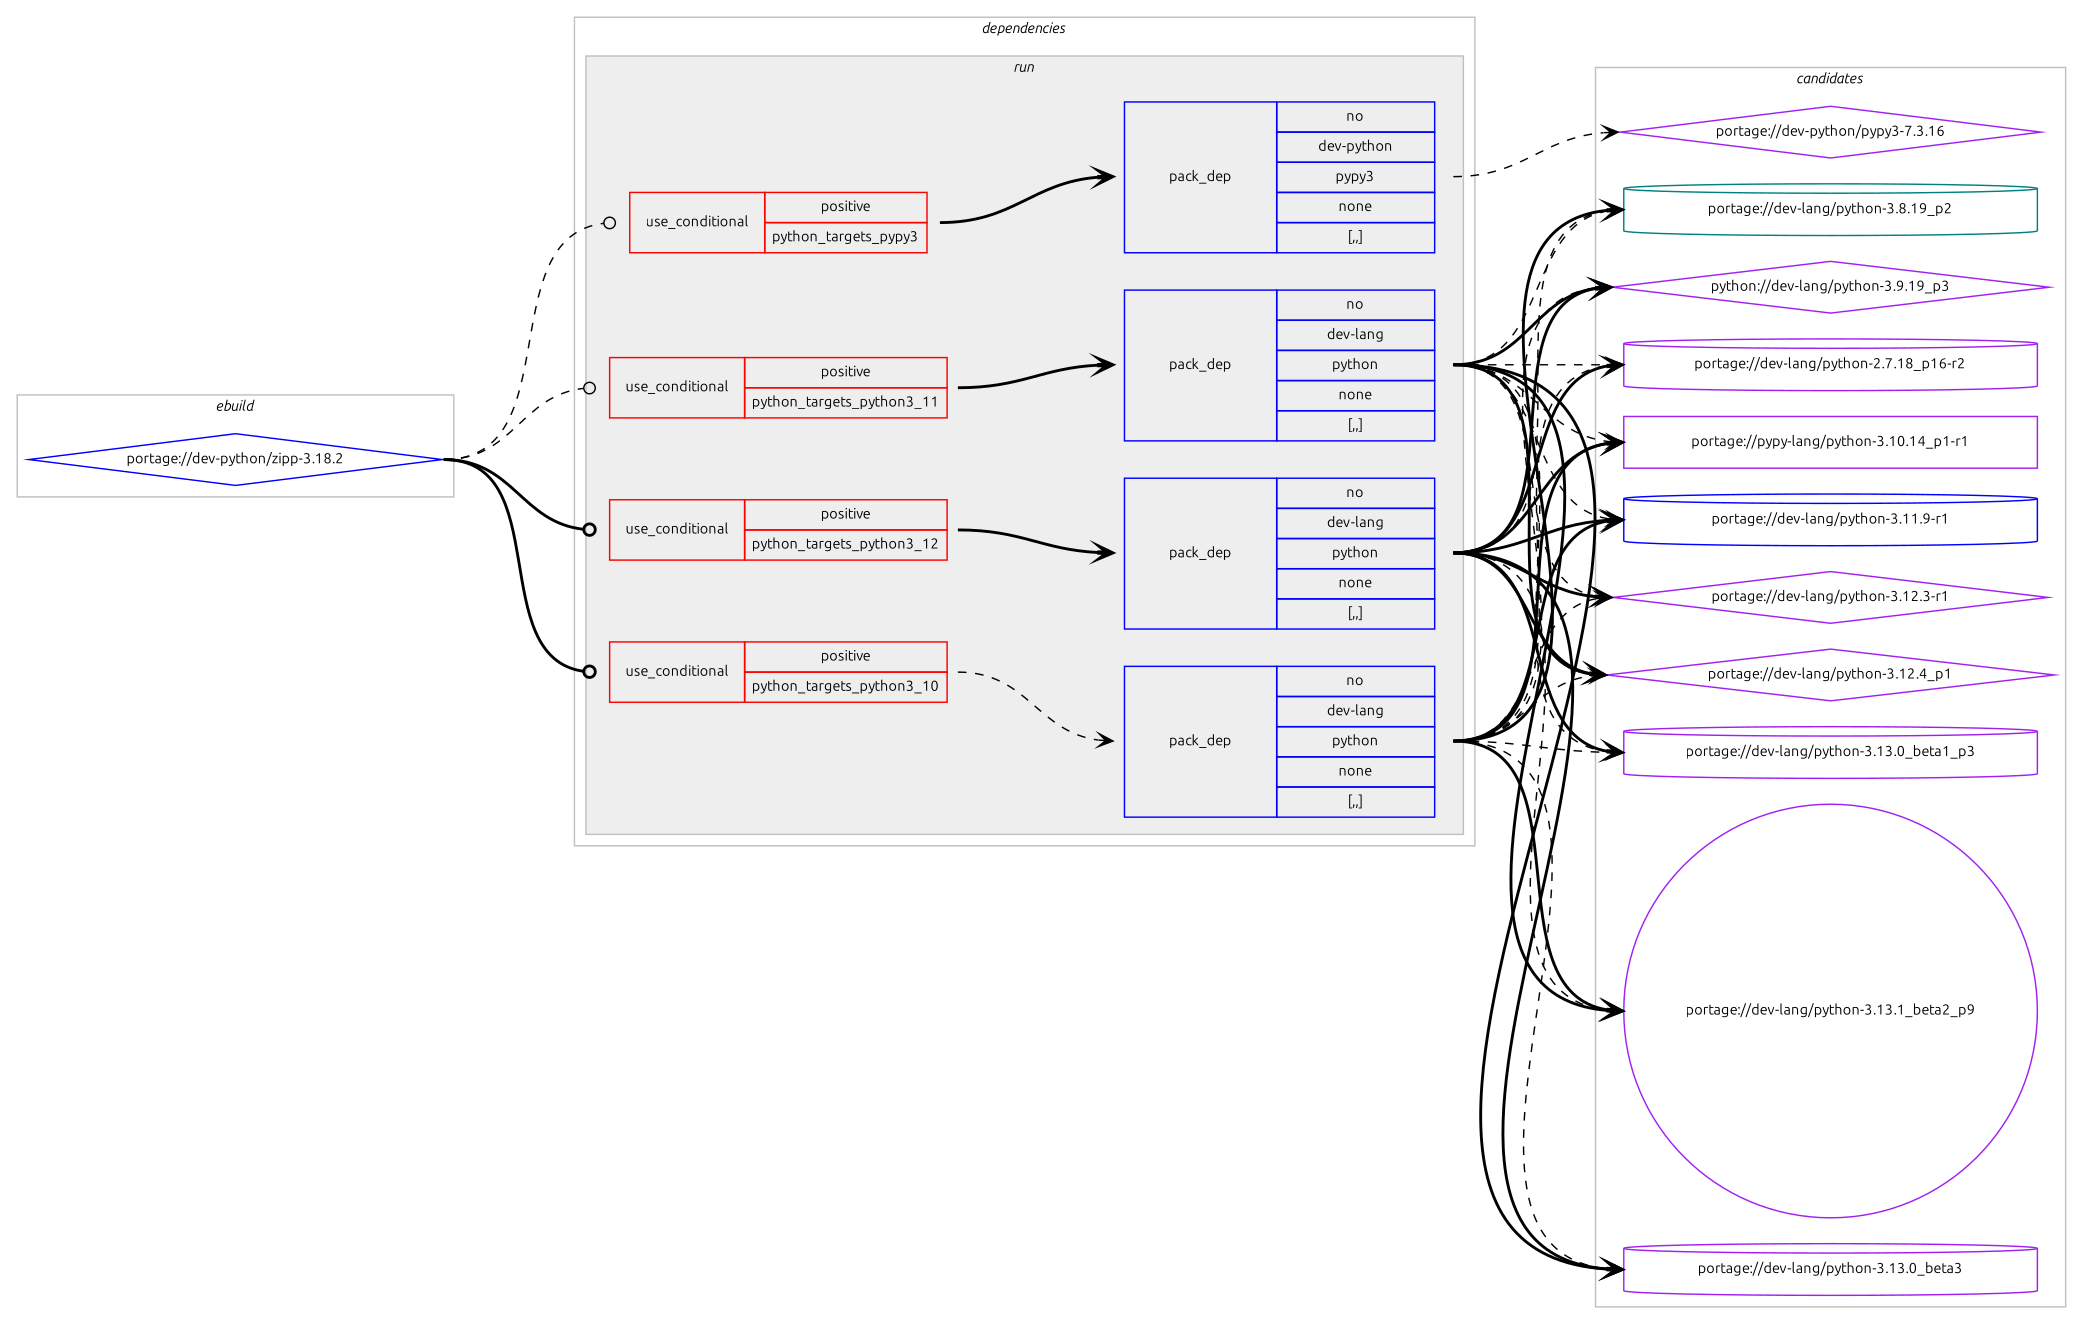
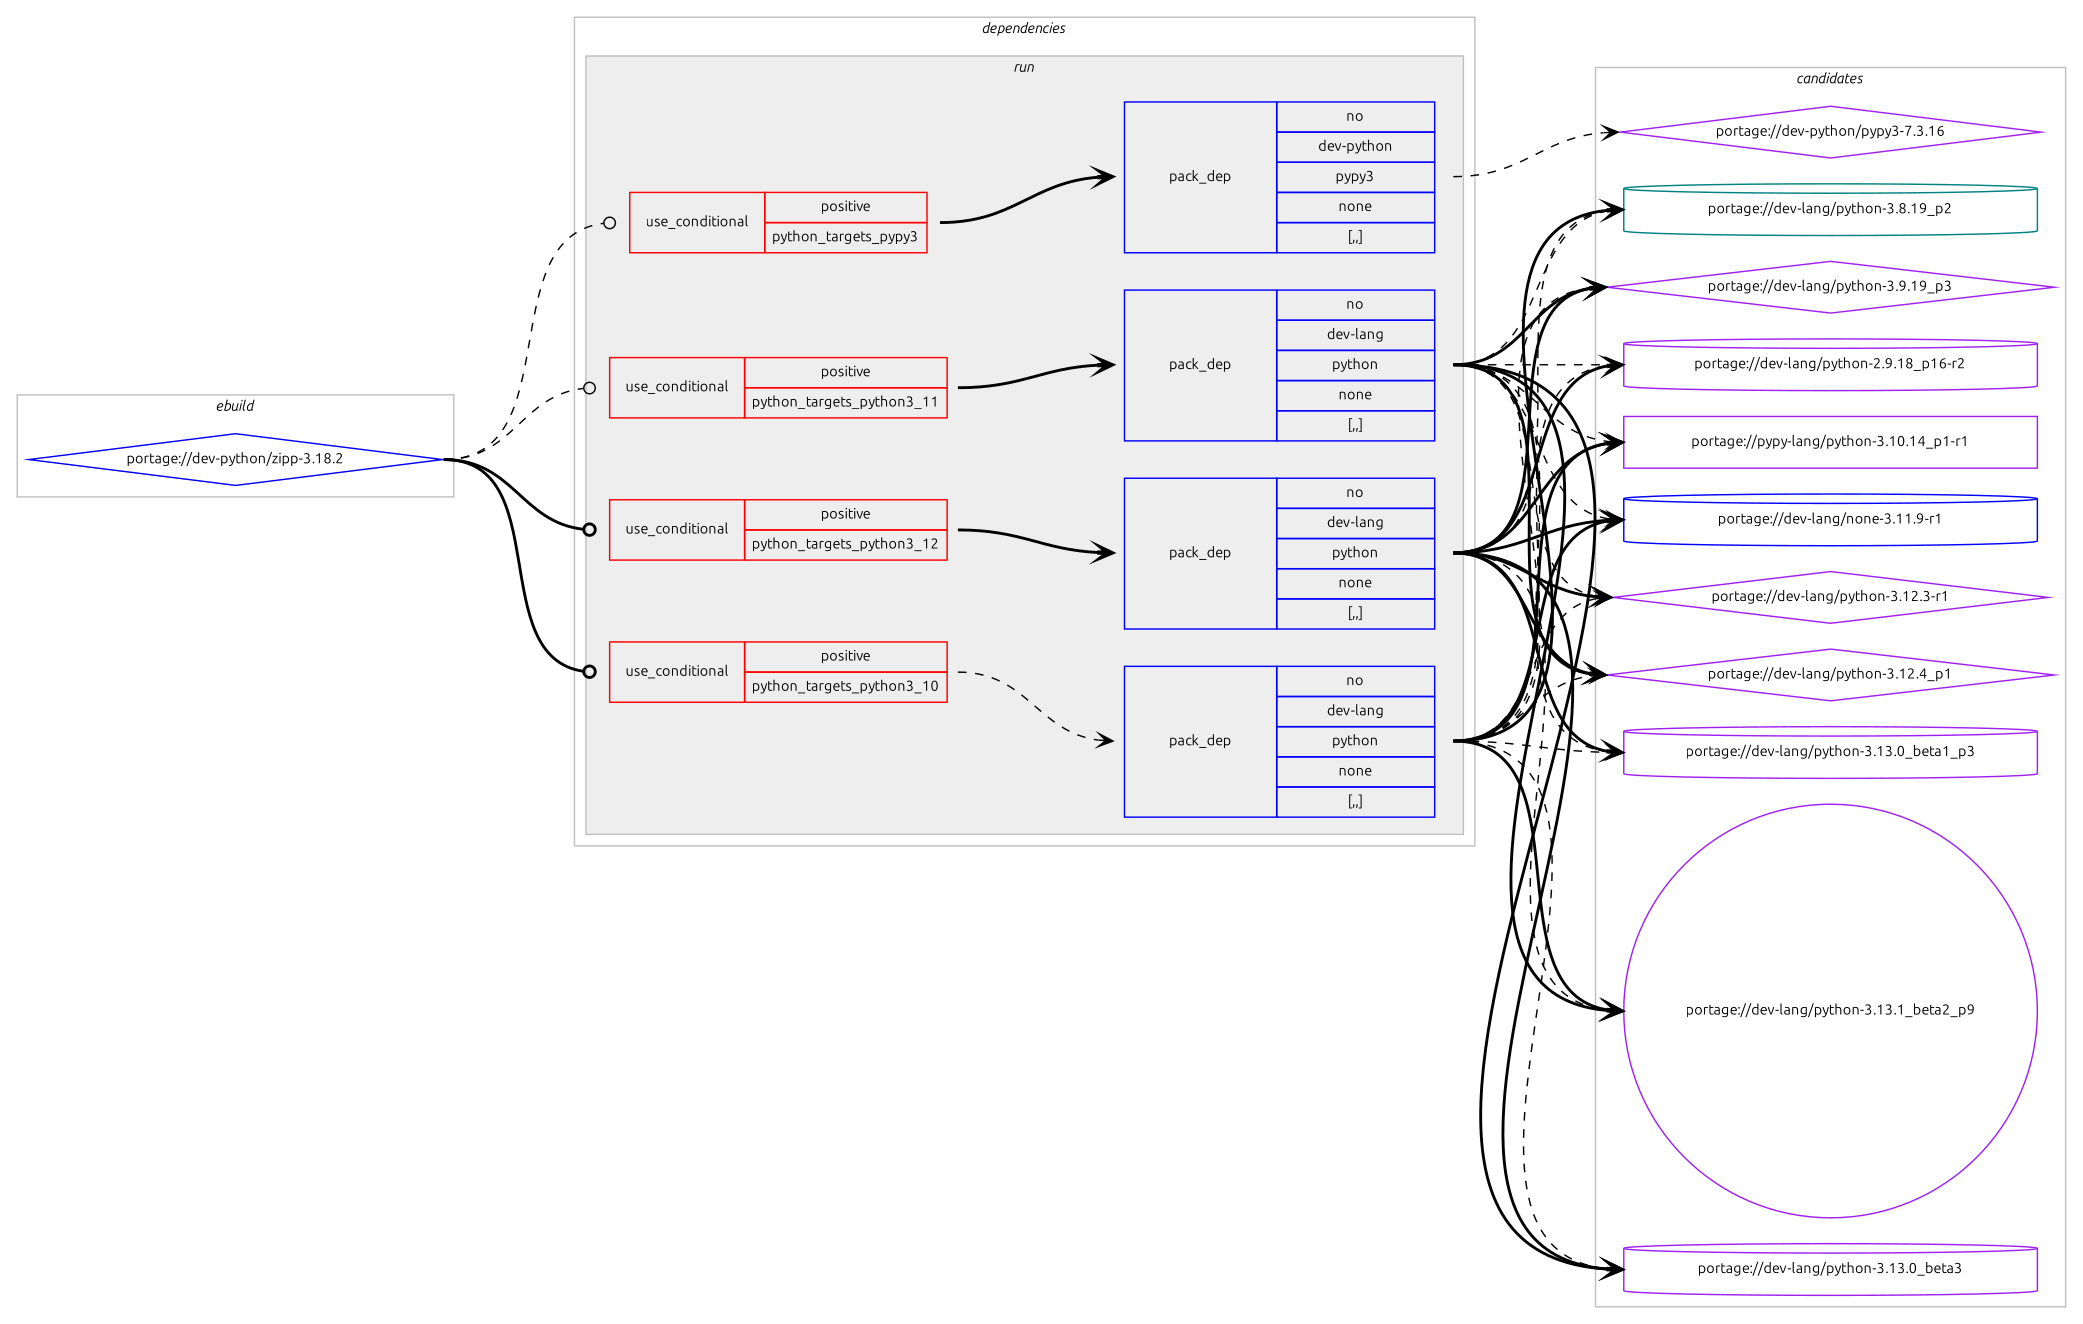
(1831, 287) -> (1831, 287)
(1831, 365) -> (1831, 365)
(1831, 520) -> (1831, 520)
